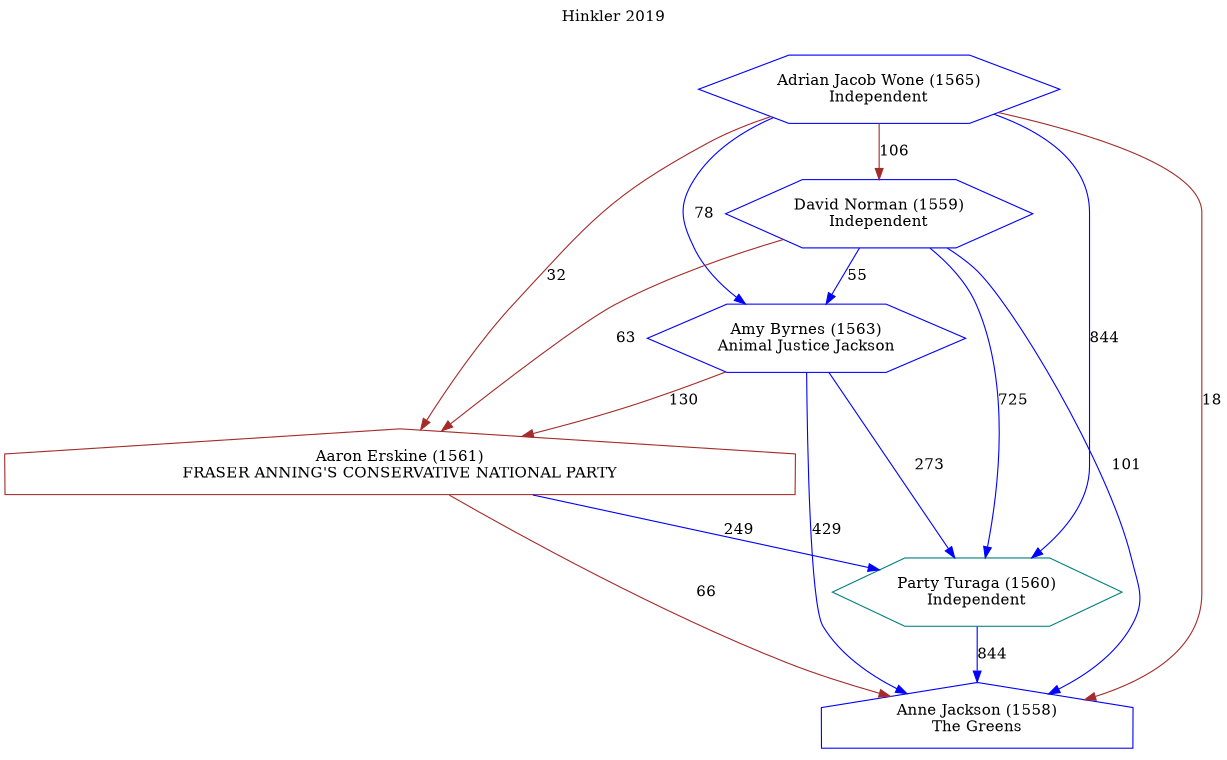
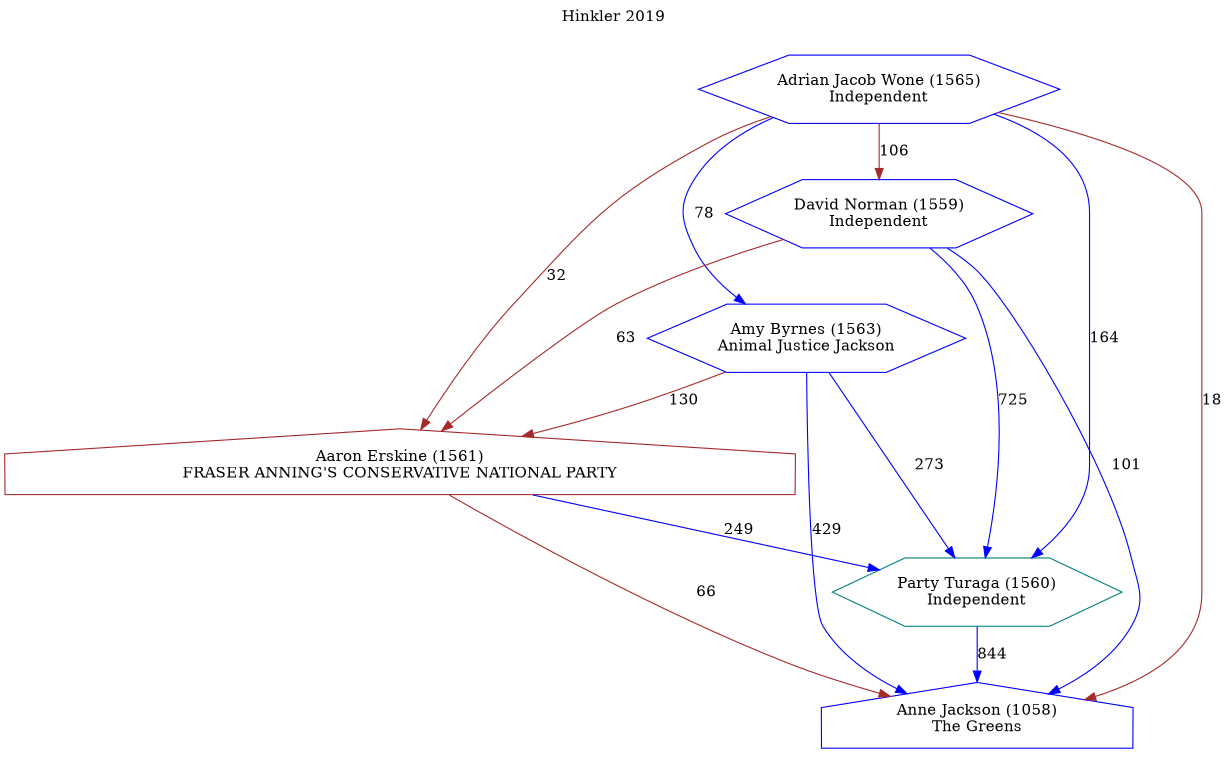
(846, 271) -> none
(1105, 338) -> (1105, 338)
(977, 719) -> (977, 719)
